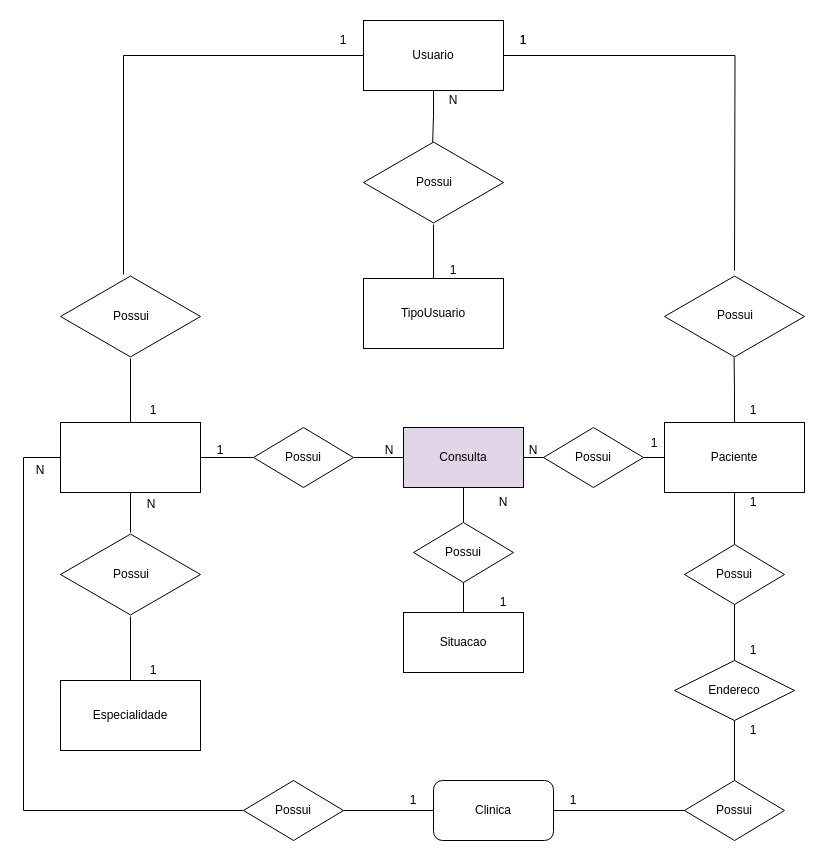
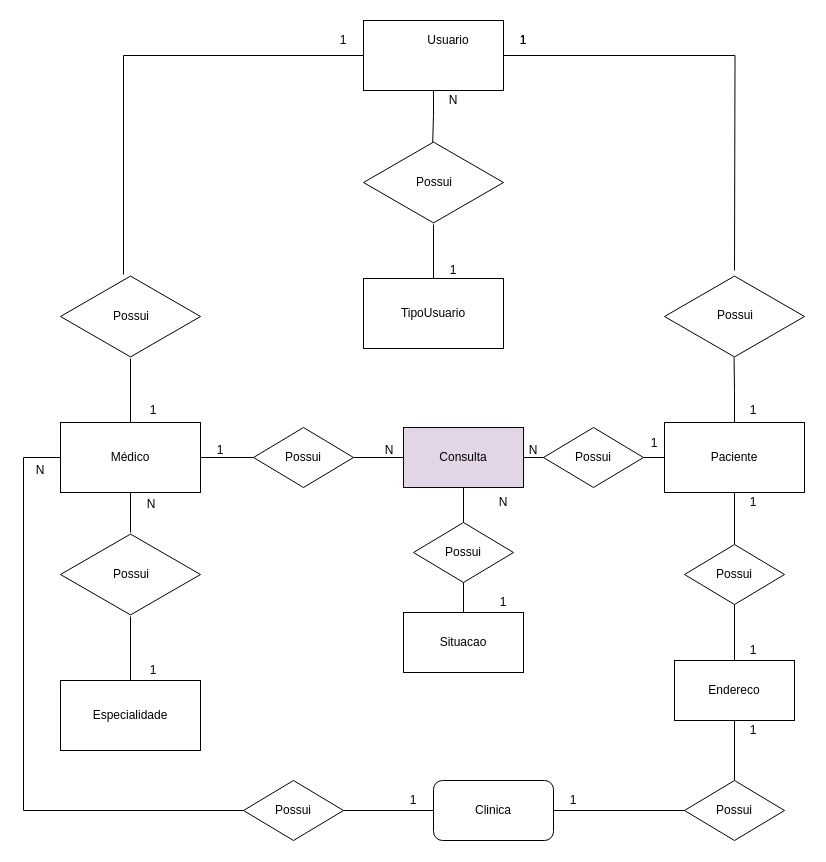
(434, 56) -> (449, 41)
none -> (131, 458)
(735, 691) -> (735, 691)
